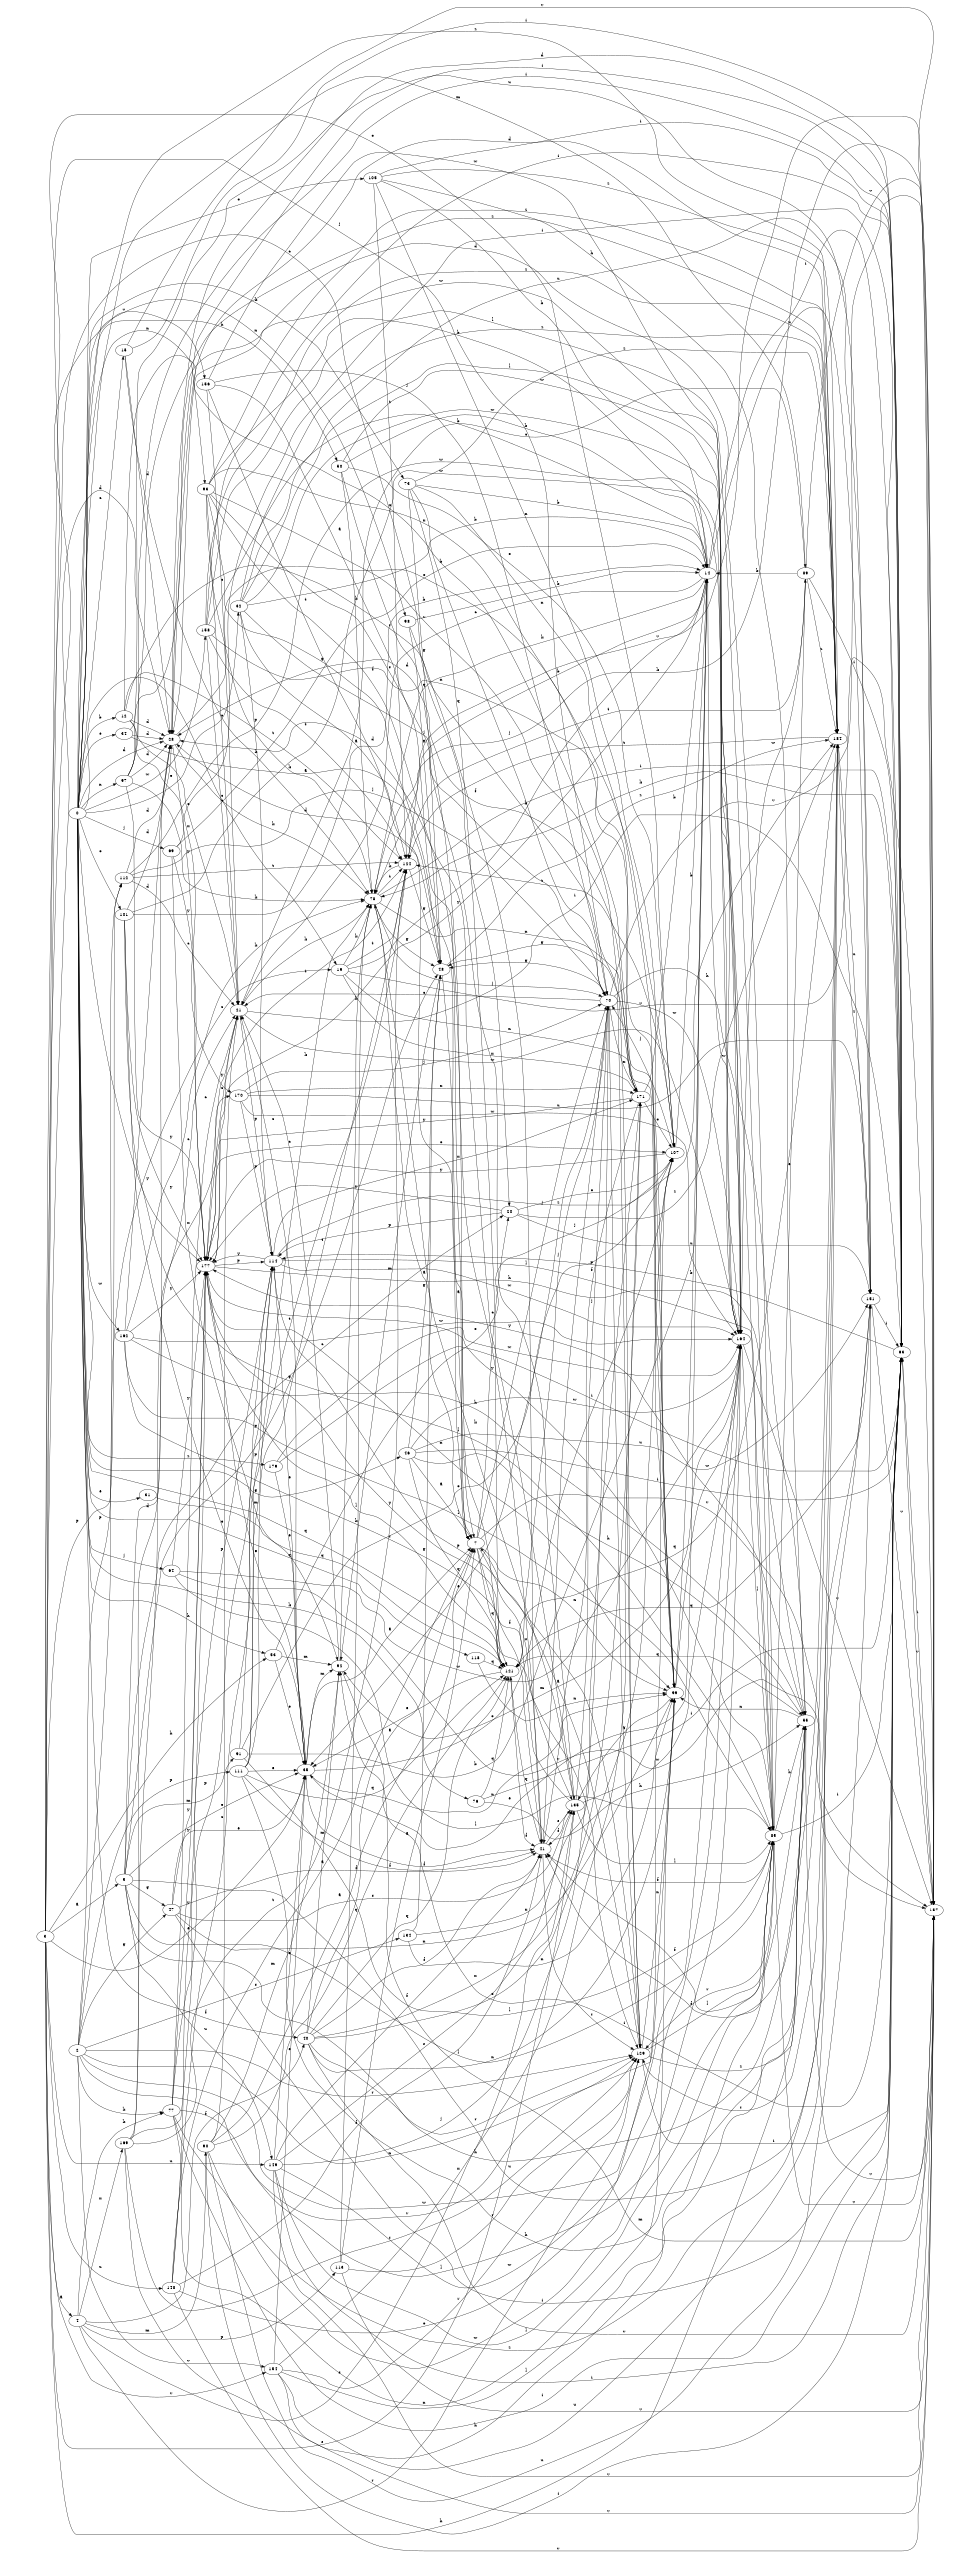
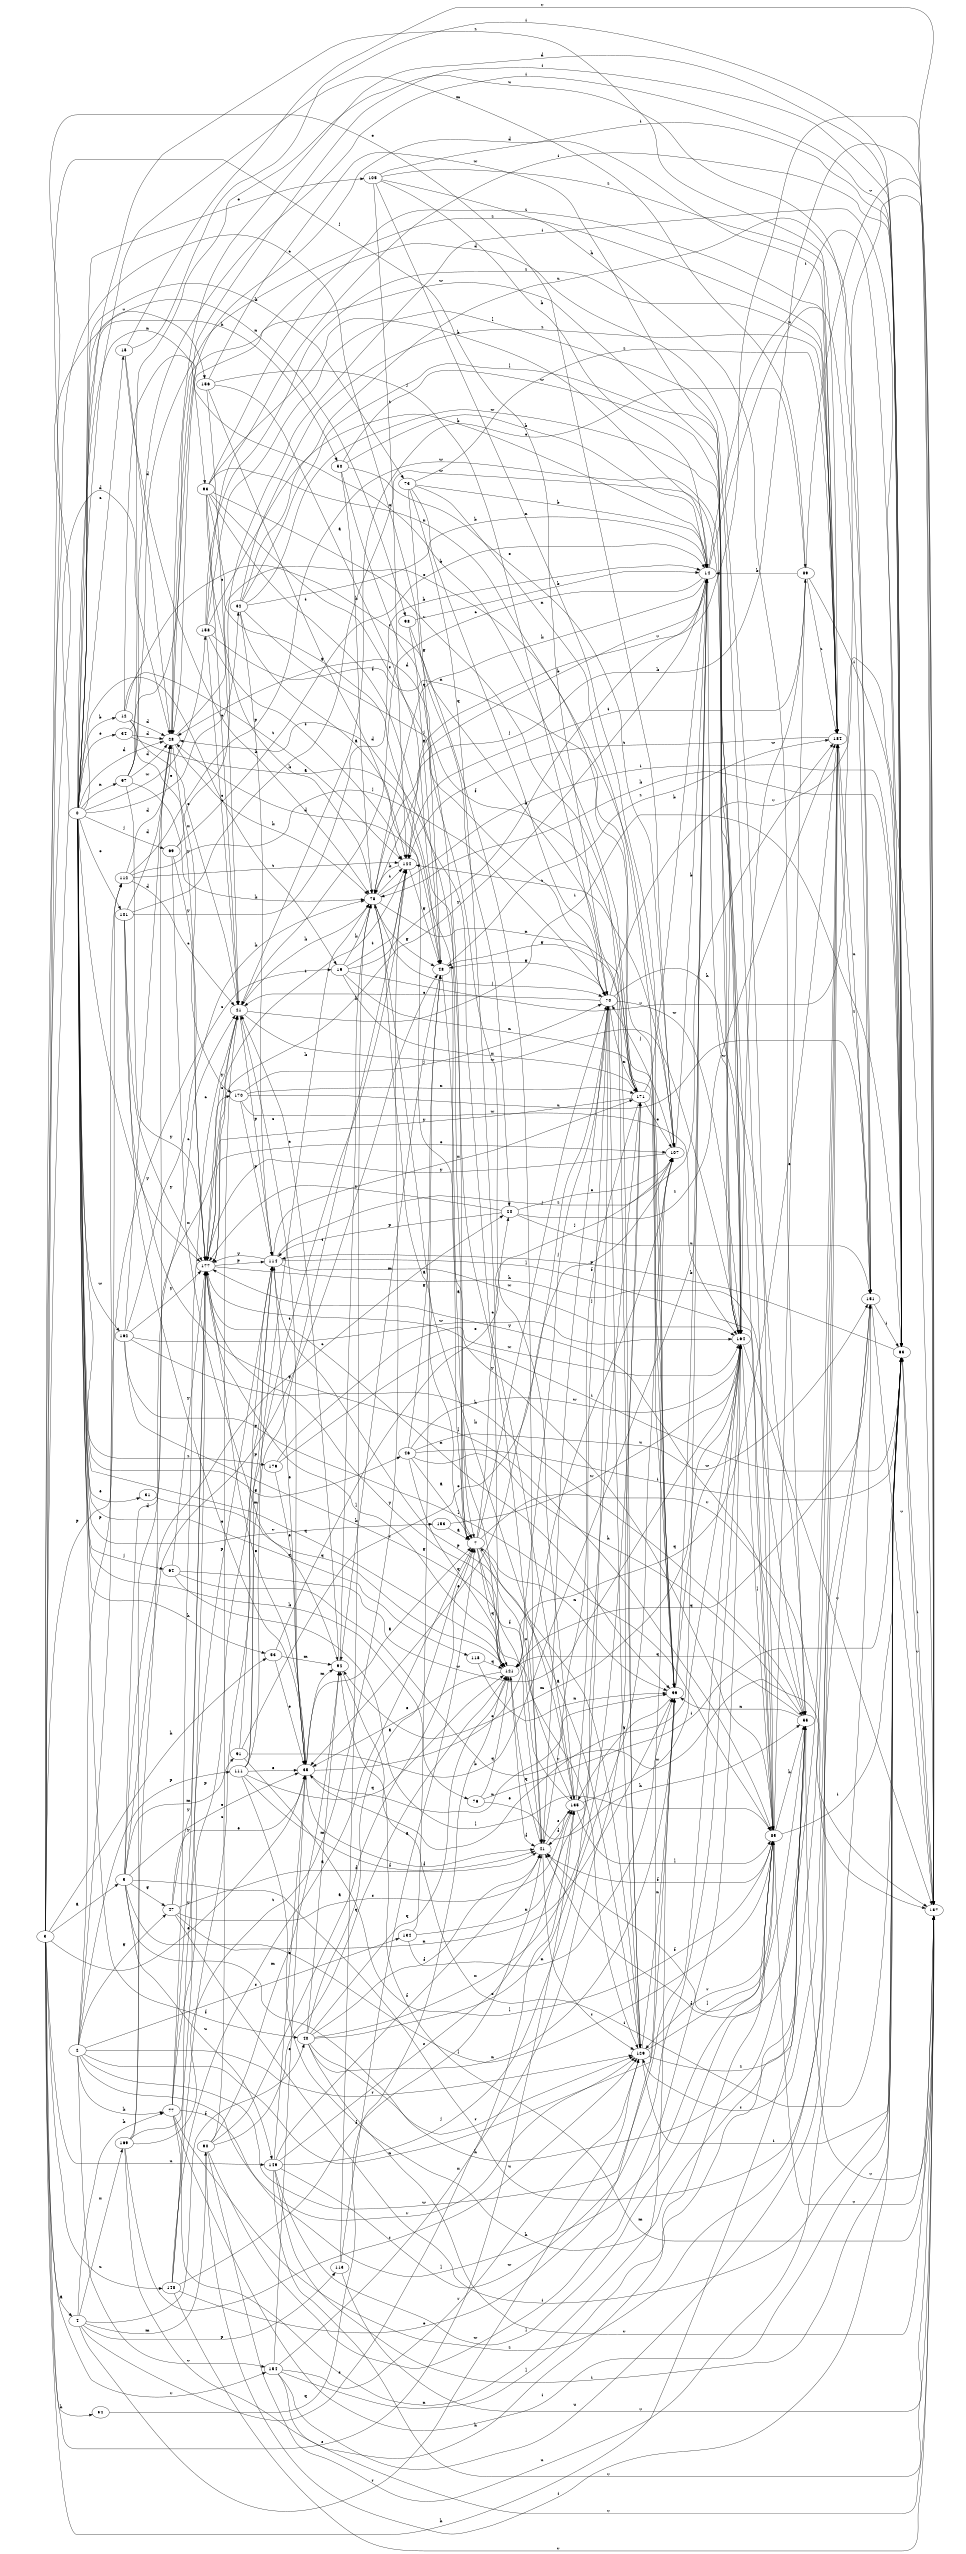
none -> (441, 1524)
(505, 2204) -> none
none -> (101, 2412)
